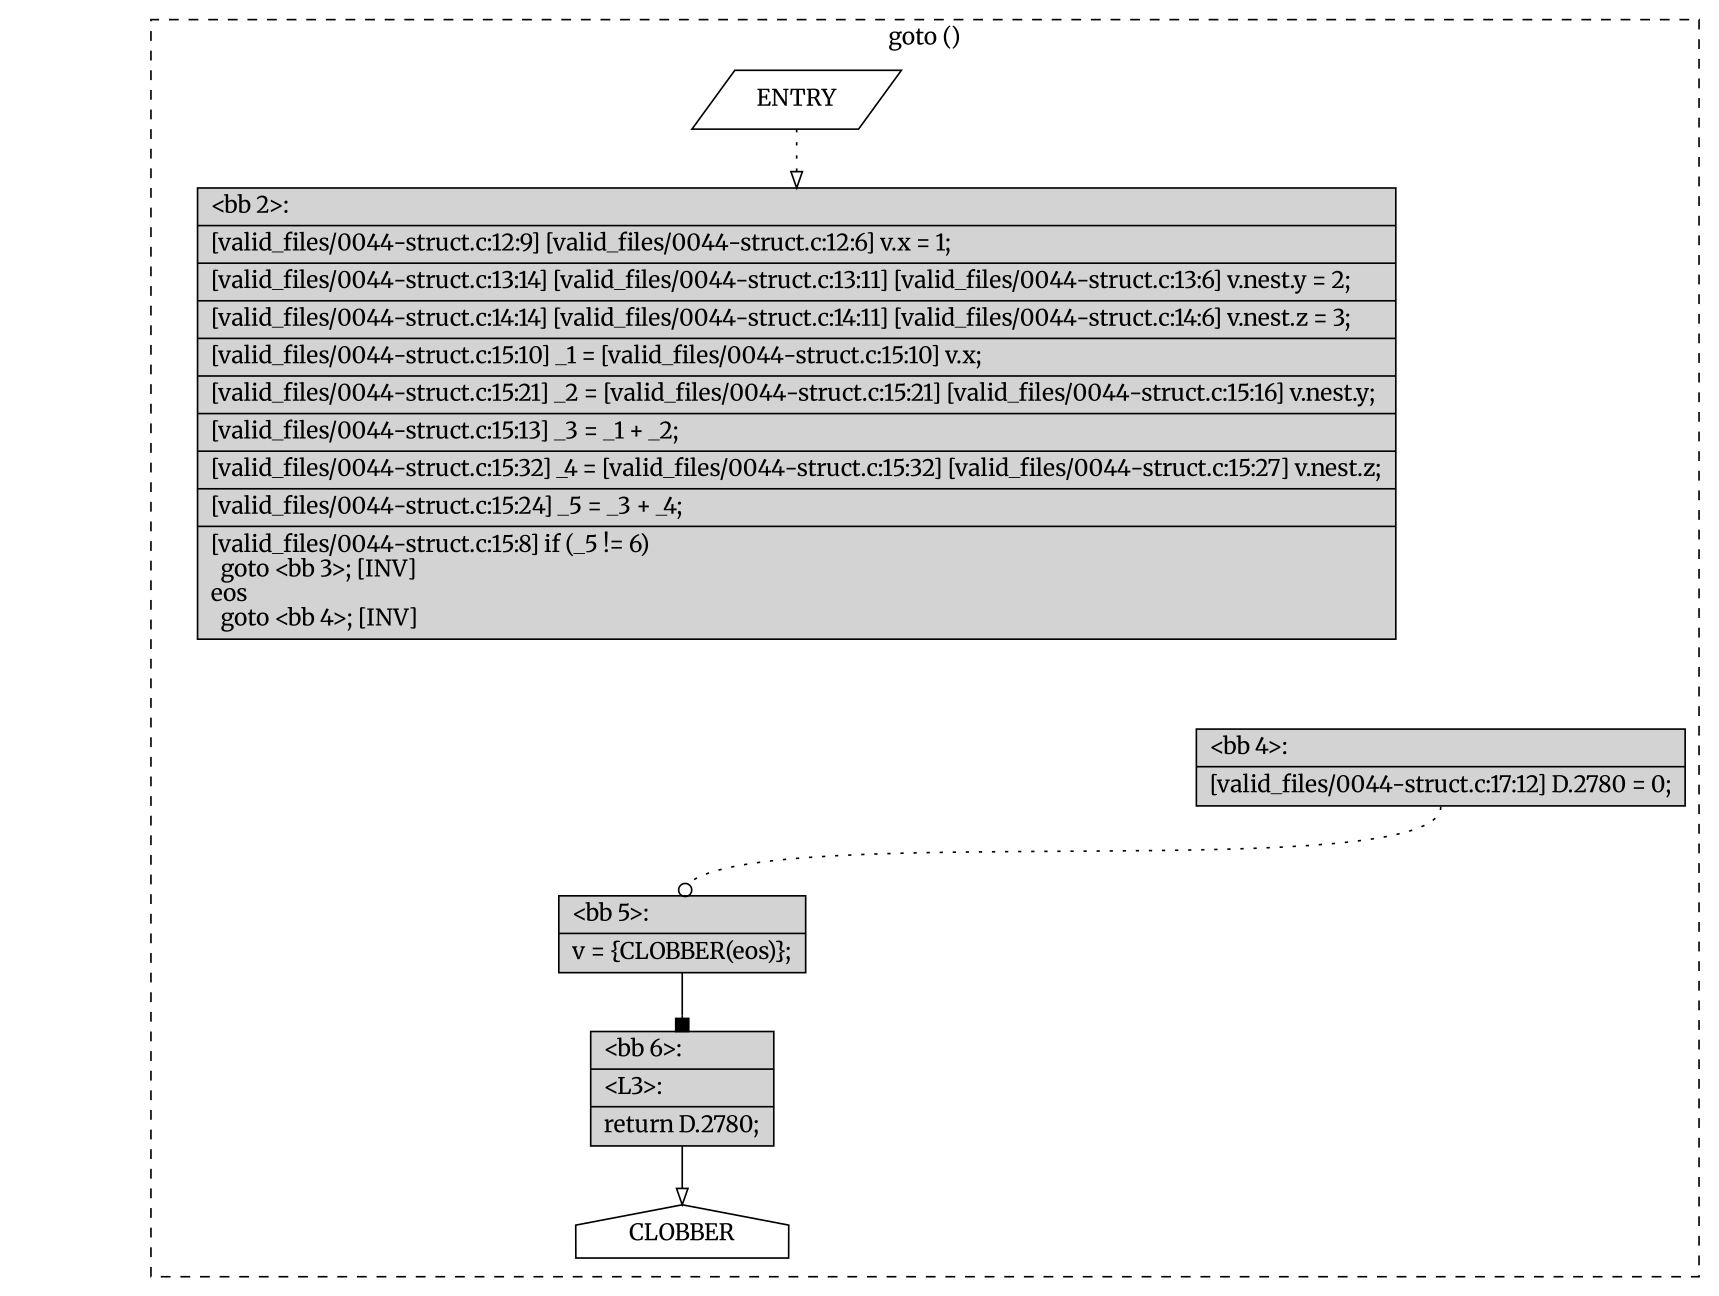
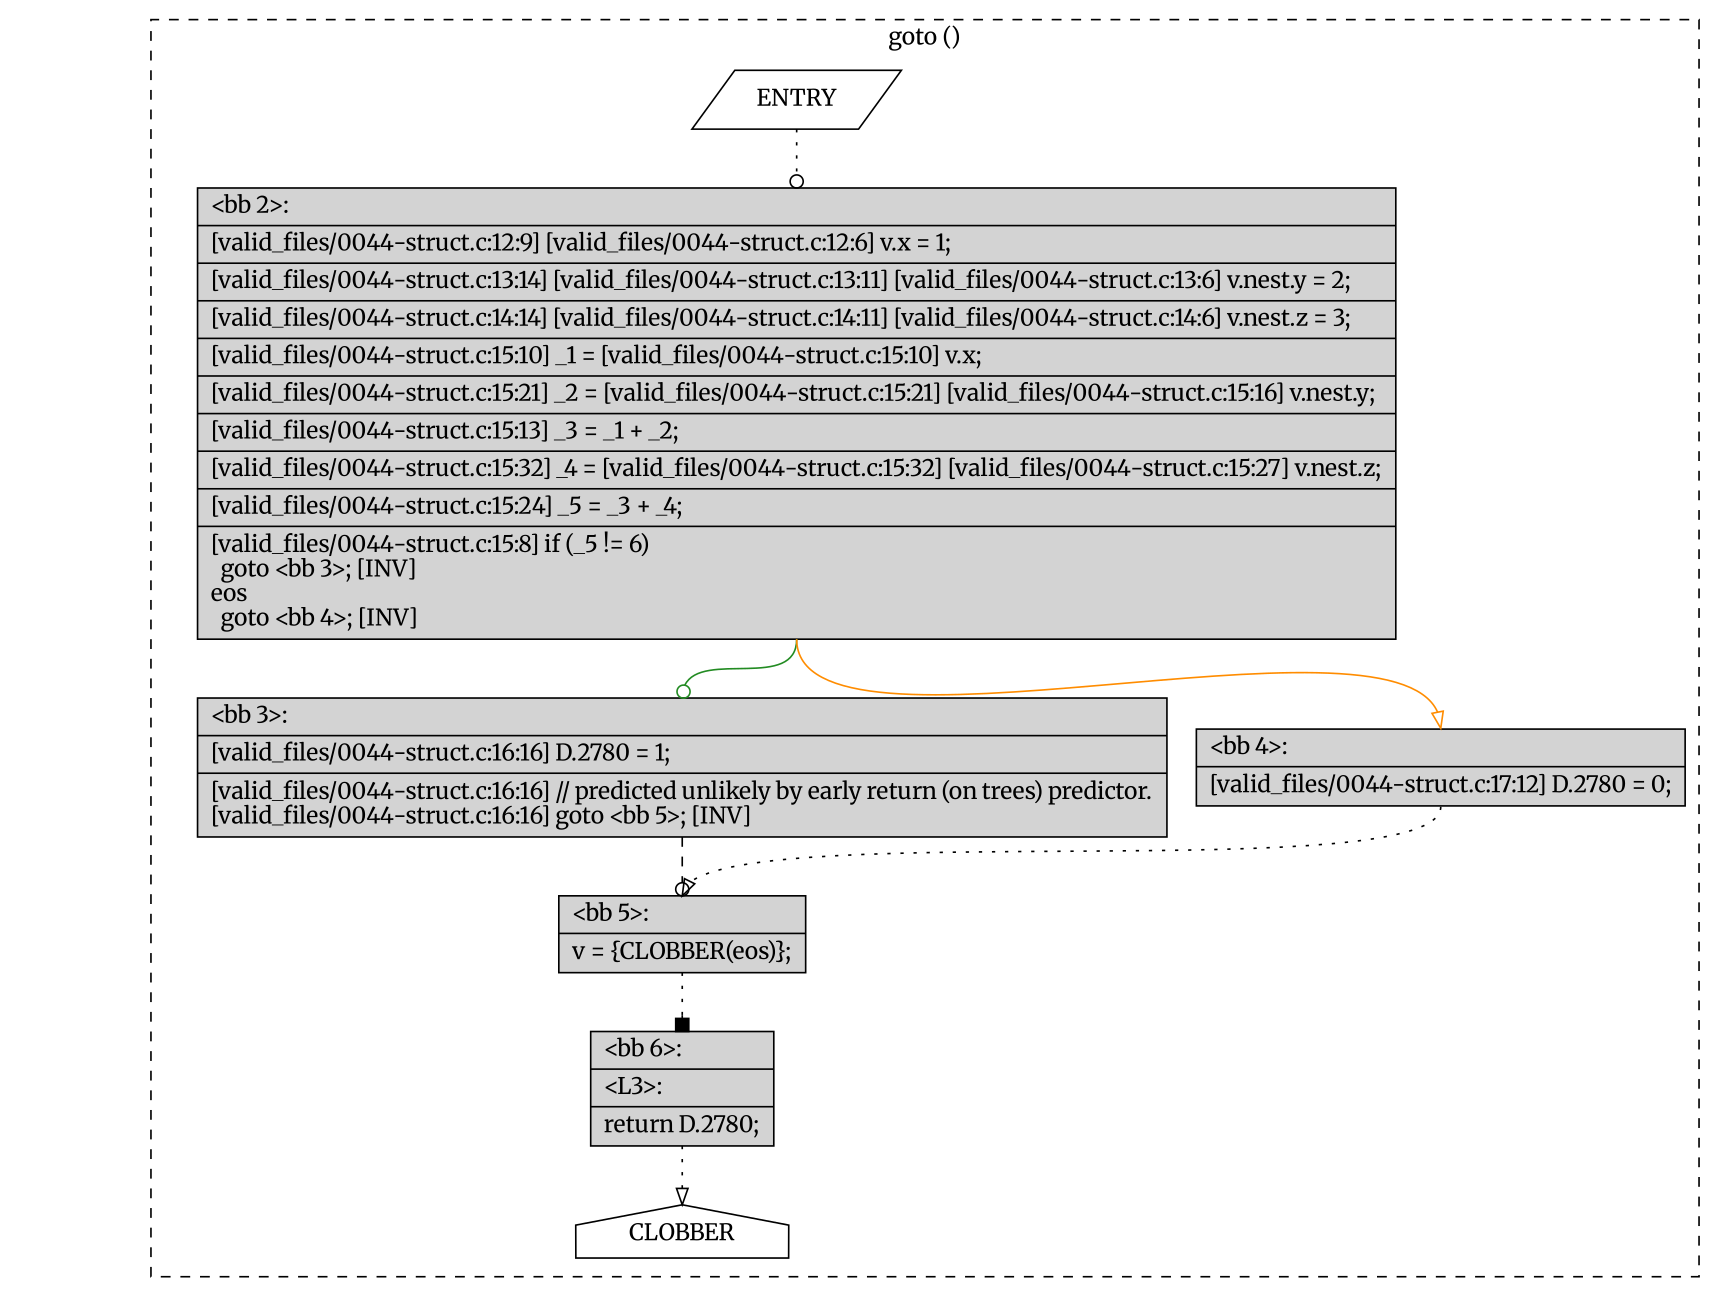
(797, 150) -> (797, 150)
none -> (1111, 684)
none -> (682, 768)
(1068, 851) -> (1068, 851)
(682, 994) -> (682, 994)
(682, 1167) -> (682, 1167)
